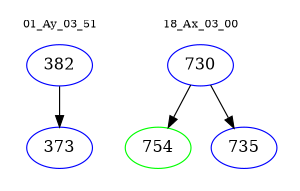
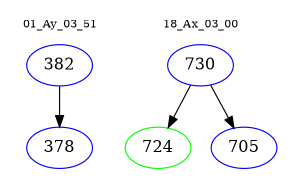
(60, 148) -> (60, 148)
(158, 148) -> (158, 148)
(244, 148) -> (244, 148)
